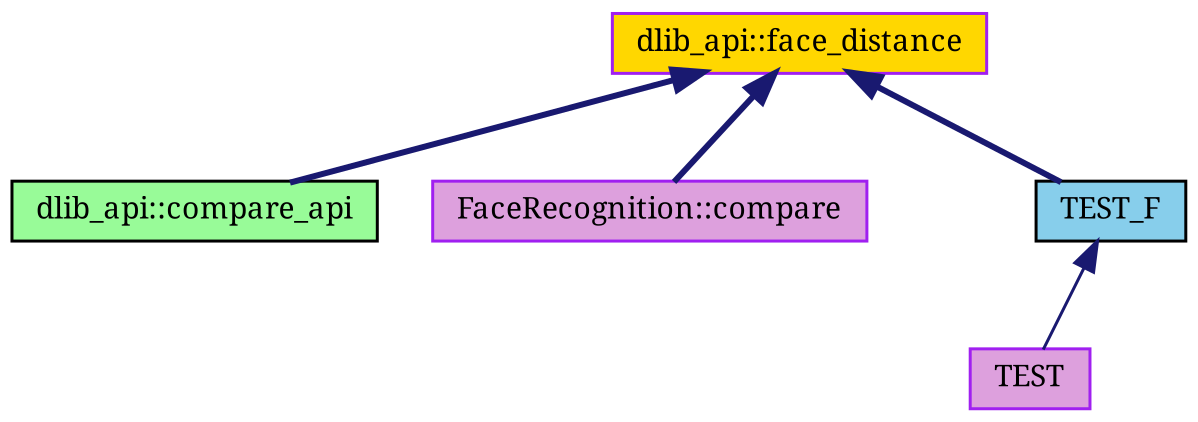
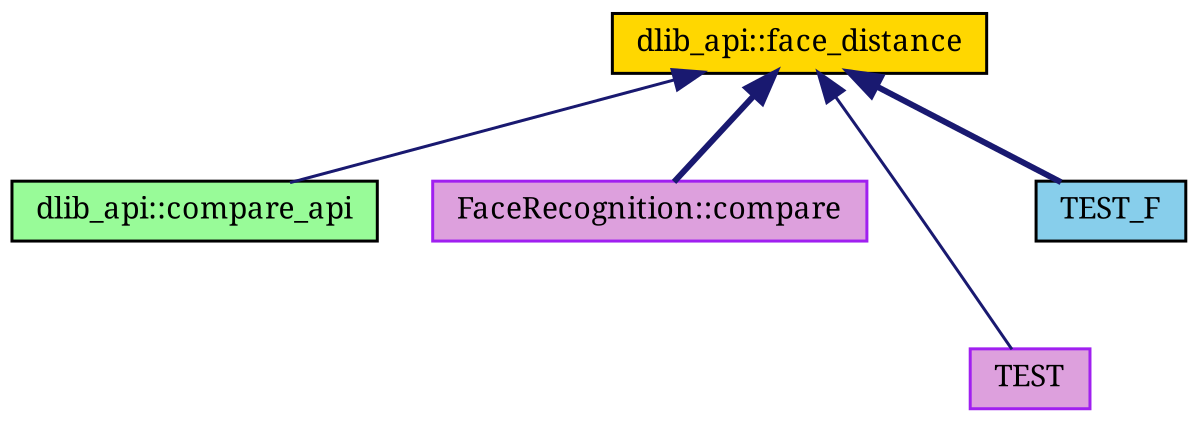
(800, 43) -> (800, 43)
(482, 131) -> (482, 131)
(1064, 309) -> (924, 223)
